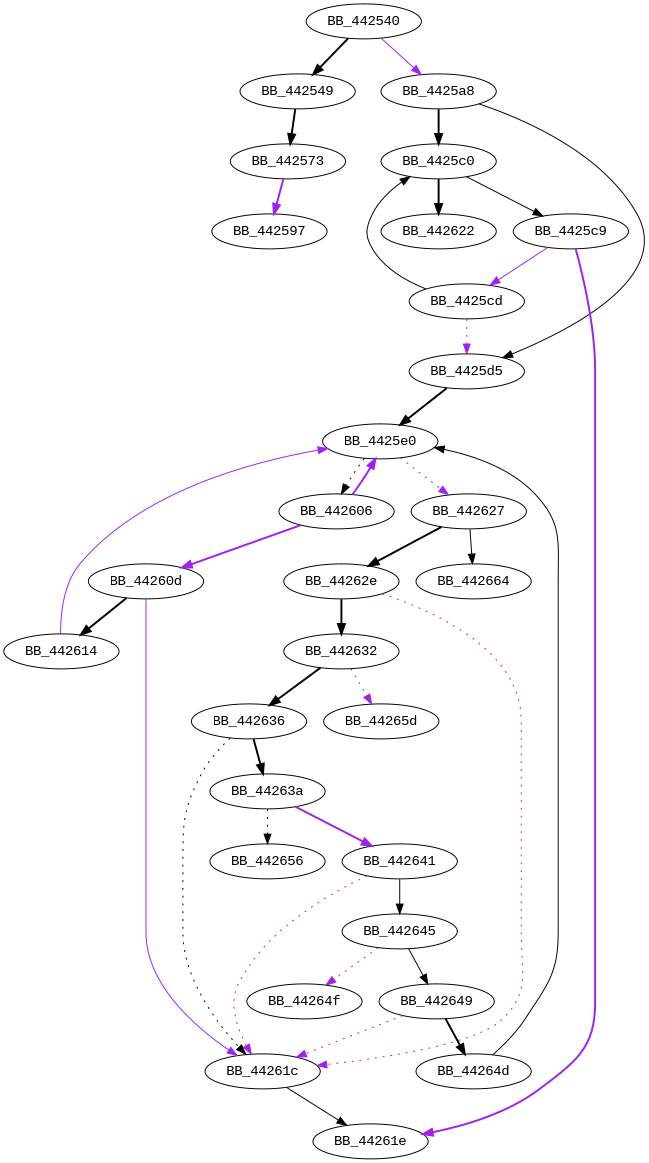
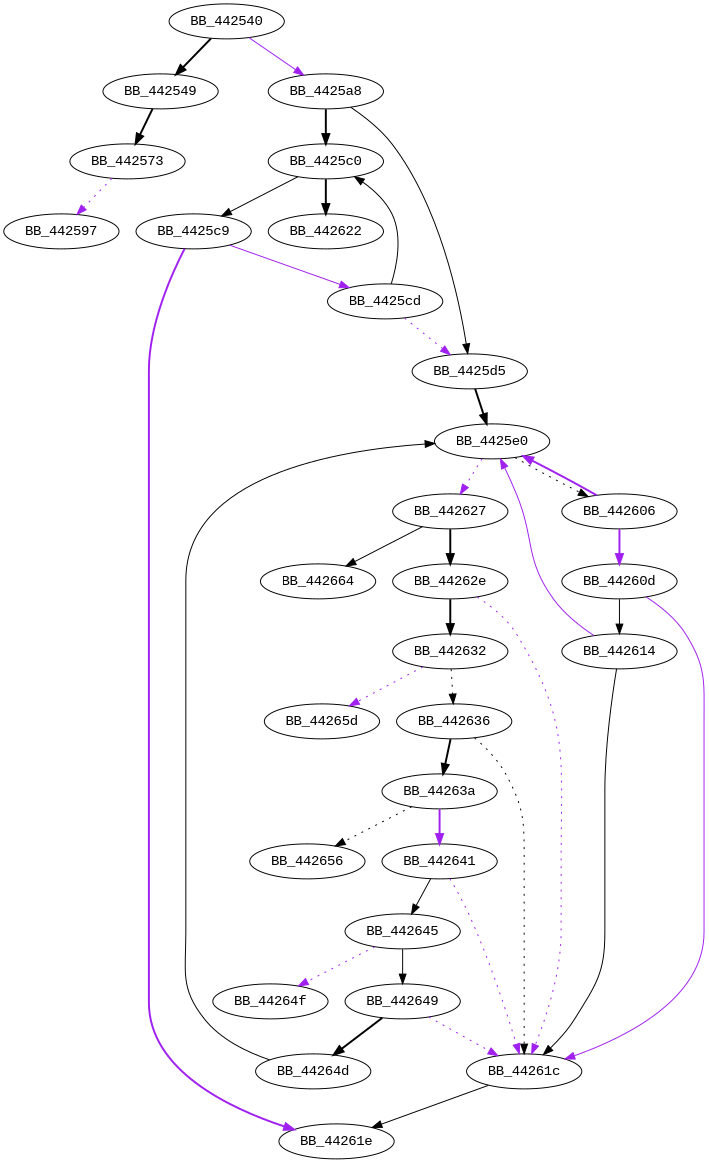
(280, 192) -> (98, 193)
(107, 613) -> (619, 612)
(299, 683) -> (452, 682)
none -> (605, 866)
